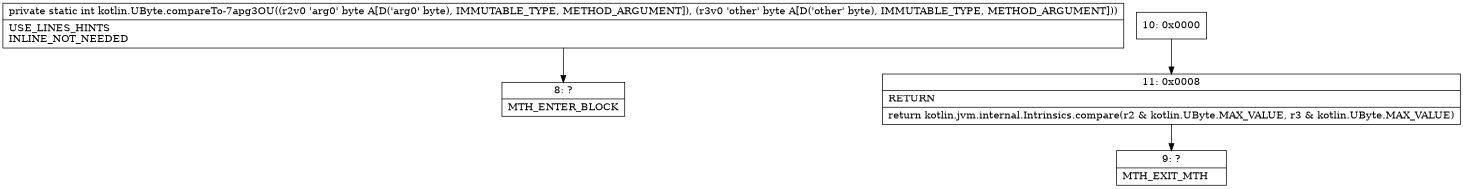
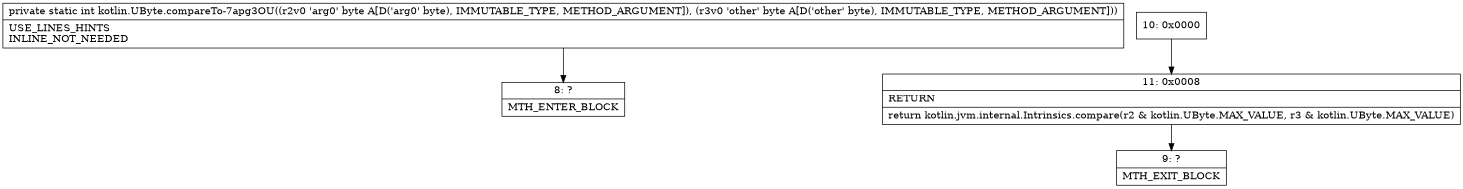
(1165, 176) -> (1171, 176)
